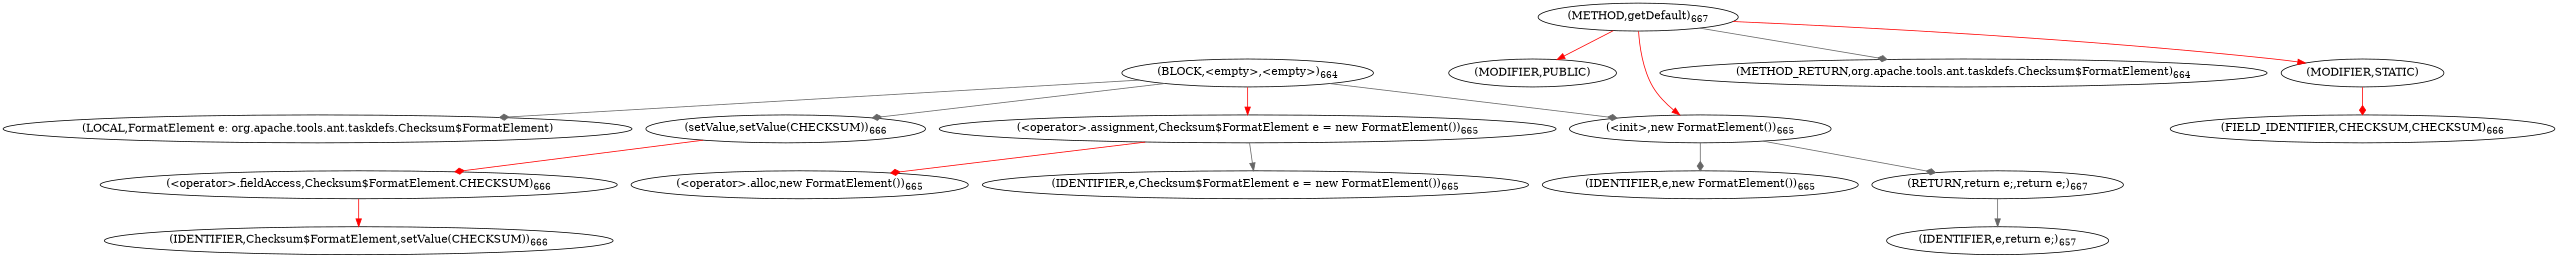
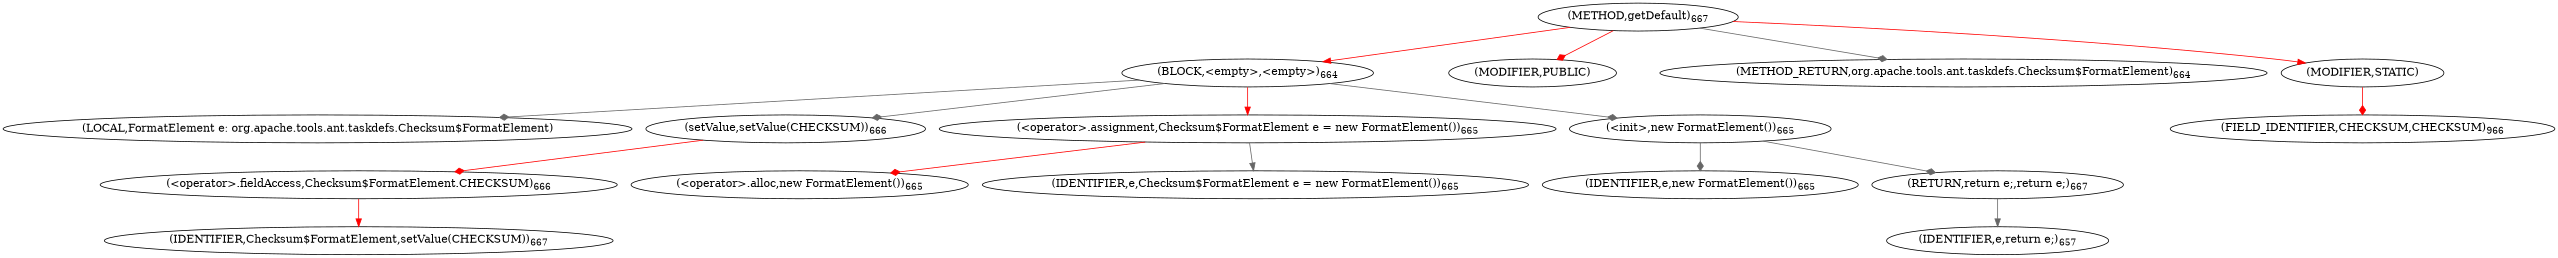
(1589, 43) -> (1589, 43)
(1647, 75) -> (1450, 44)
(2495, 128) -> (2495, 128)
(539, 240) -> (539, 240)
